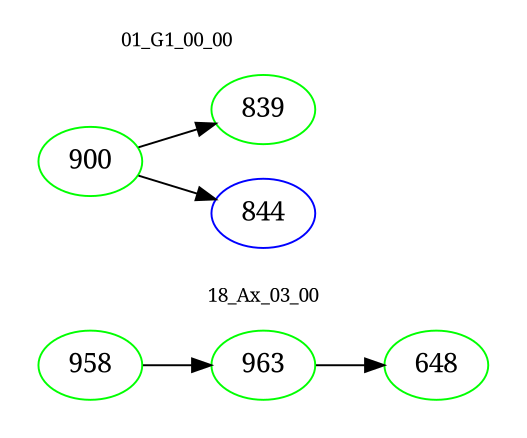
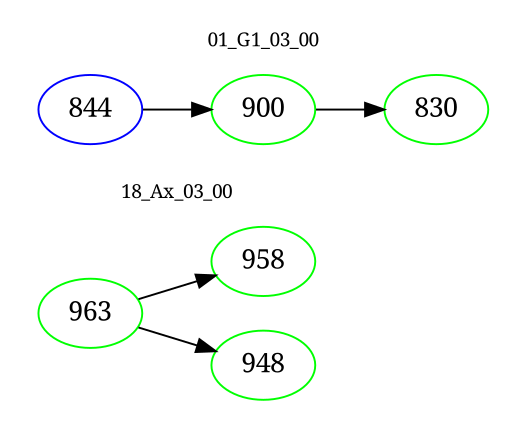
(177, 41) -> (263, 41)
(263, 110) -> (436, 110)
(168, 185) -> (167, 110)
(167, 365) -> (168, 290)
(436, 365) -> (263, 365)
